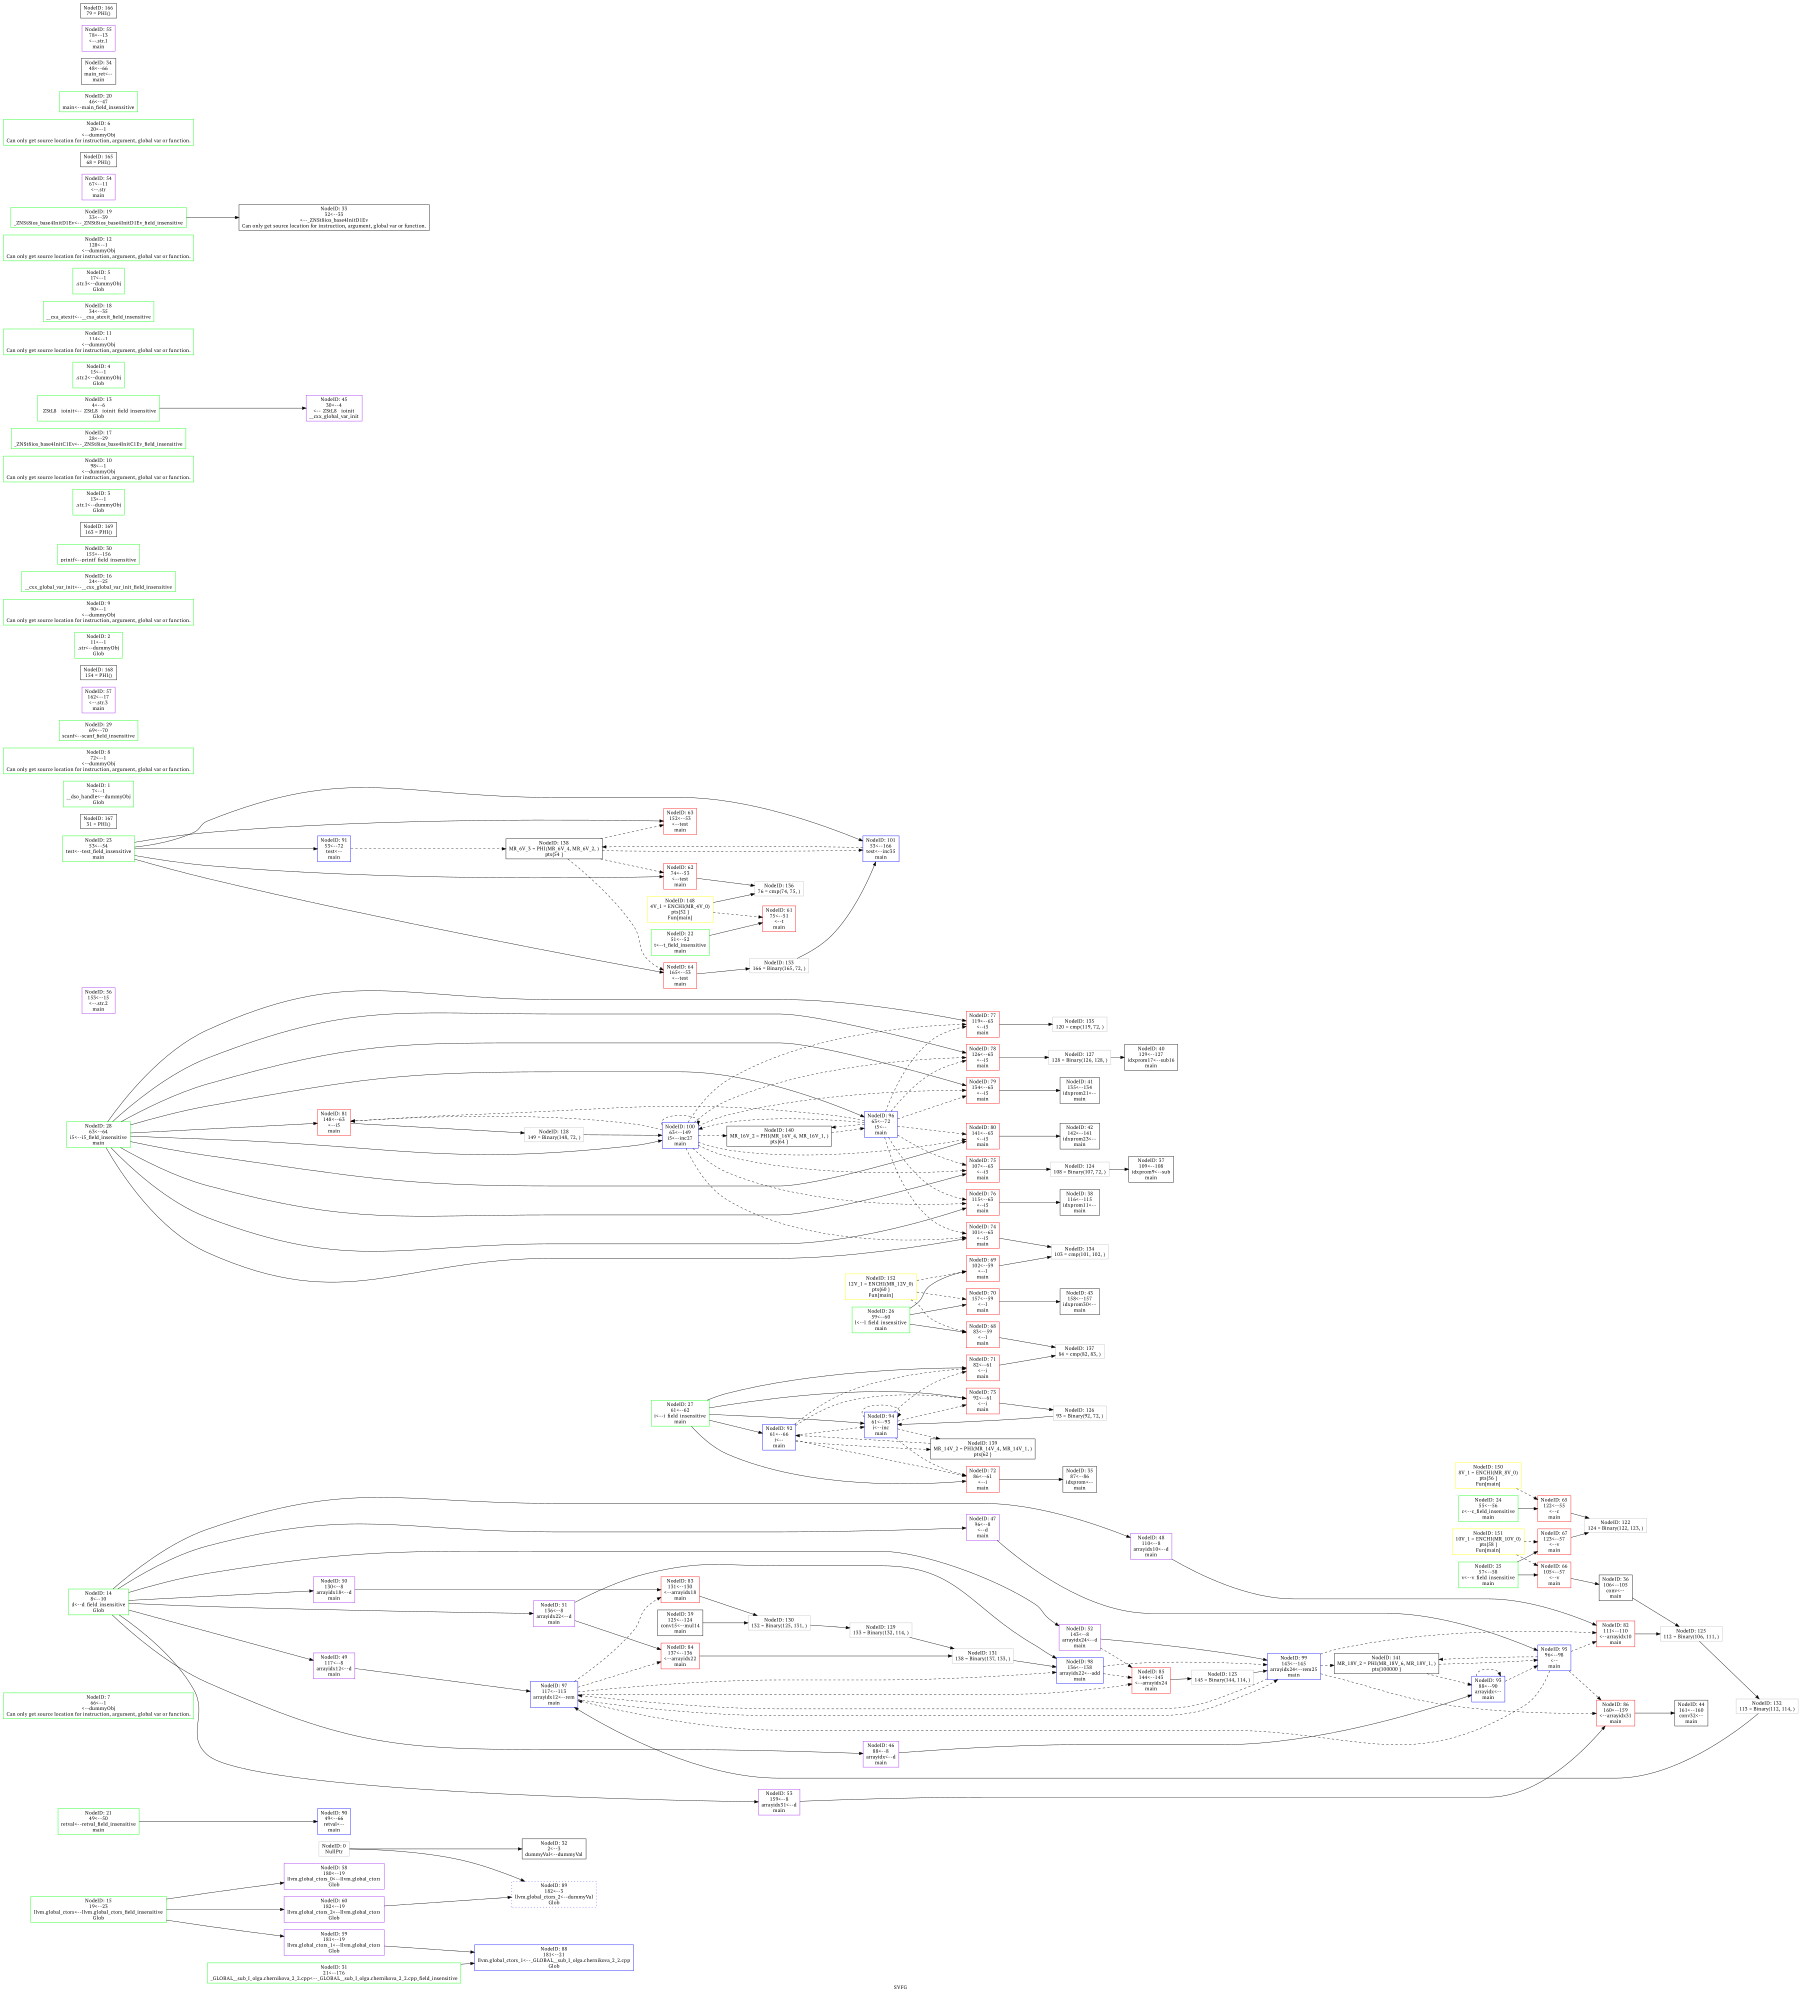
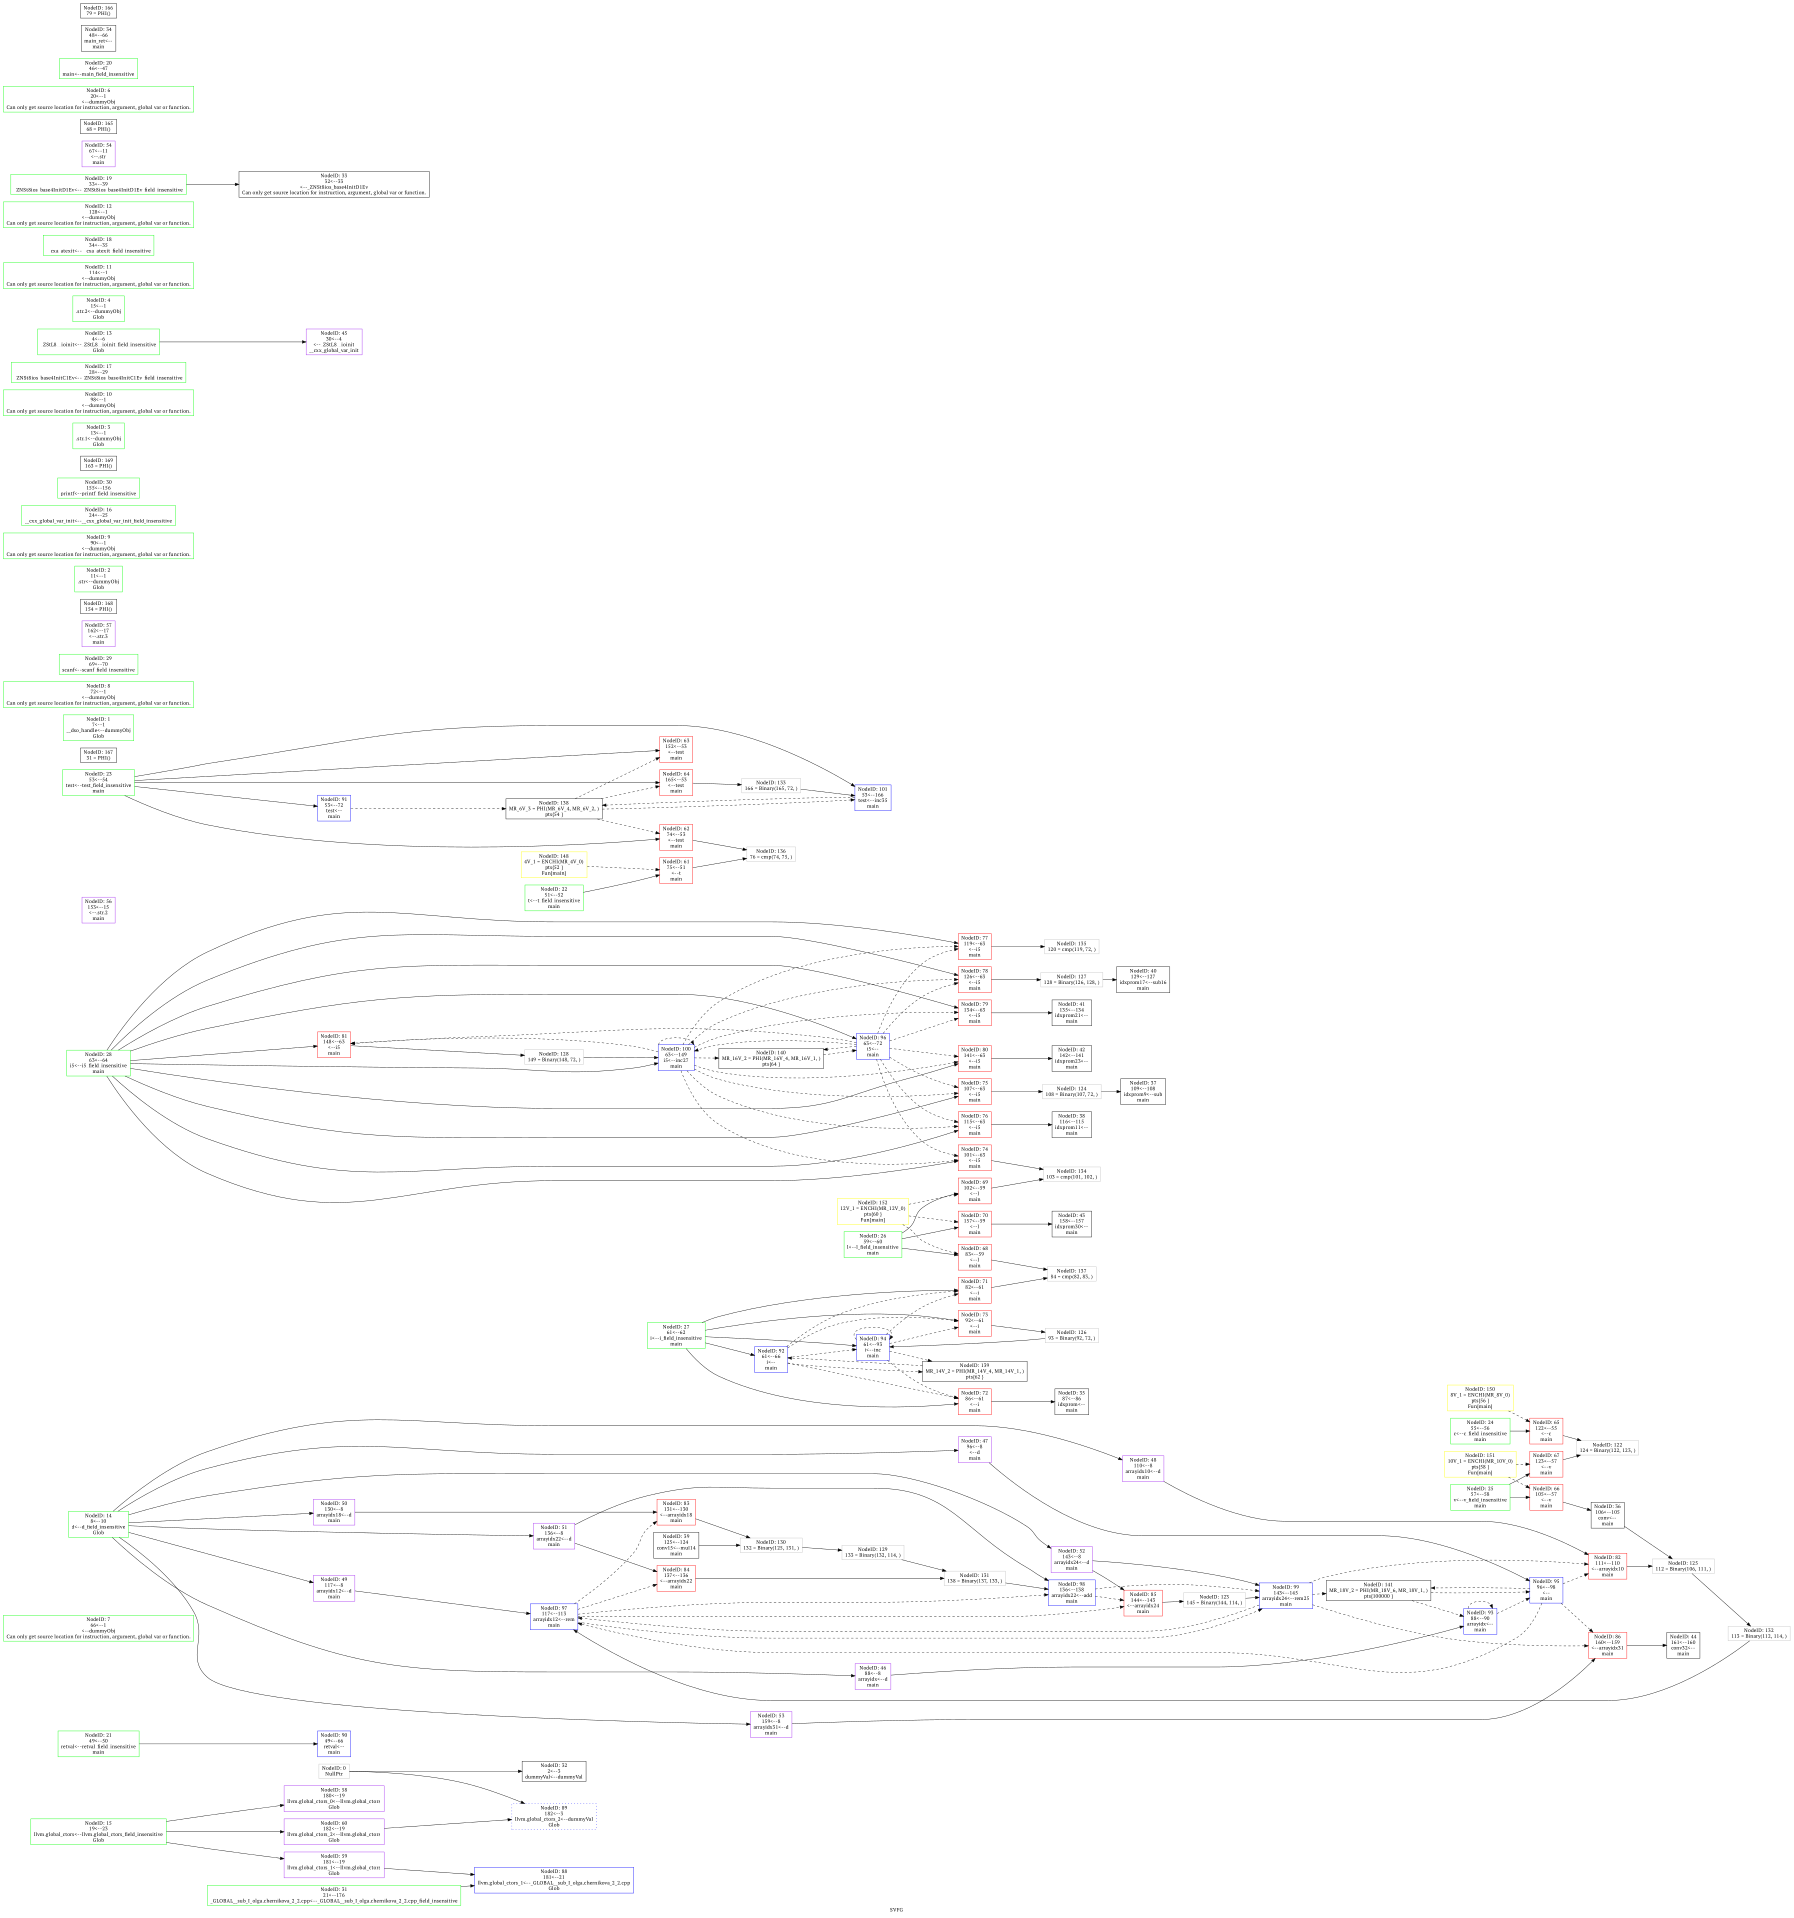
(99, 38) -> none
(99, 281) -> none
(732, 899) -> (718, 863)
(1115, 1656) -> (1107, 1579)
